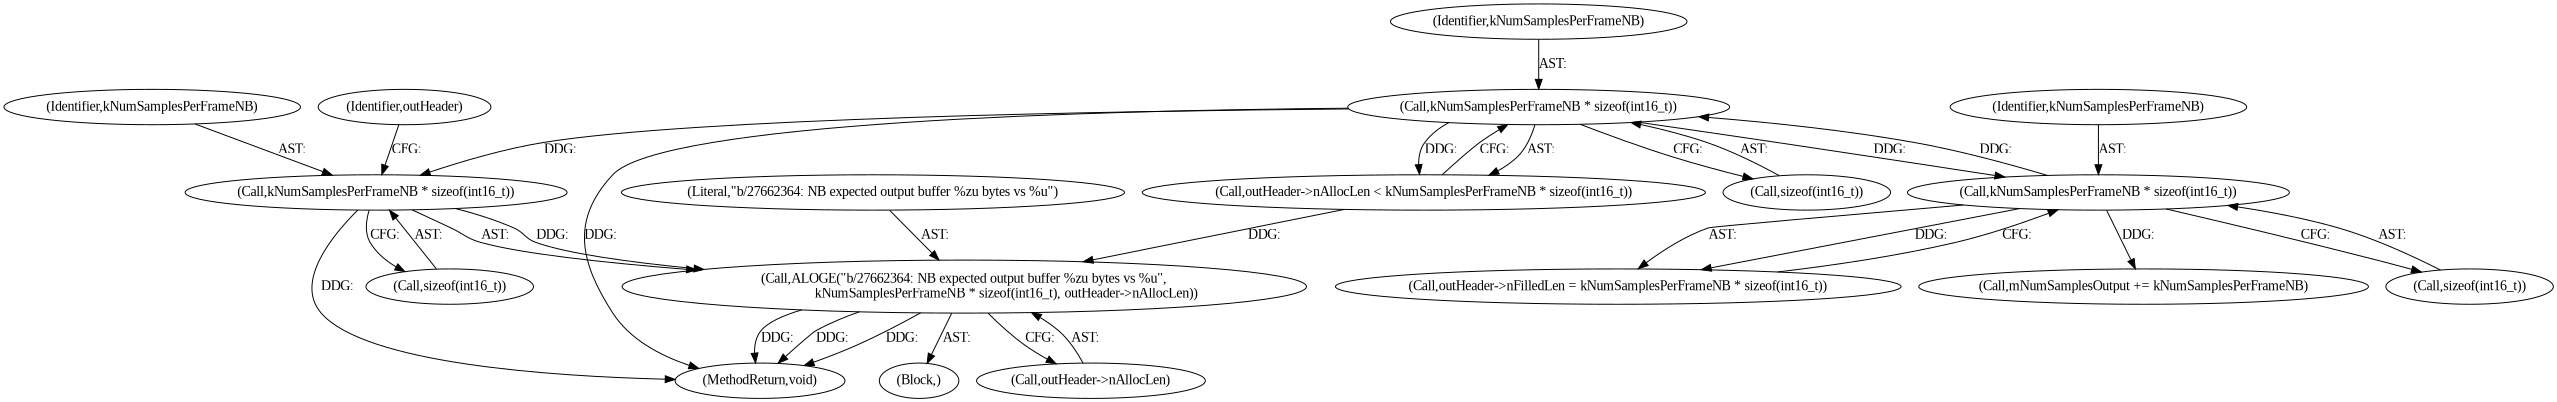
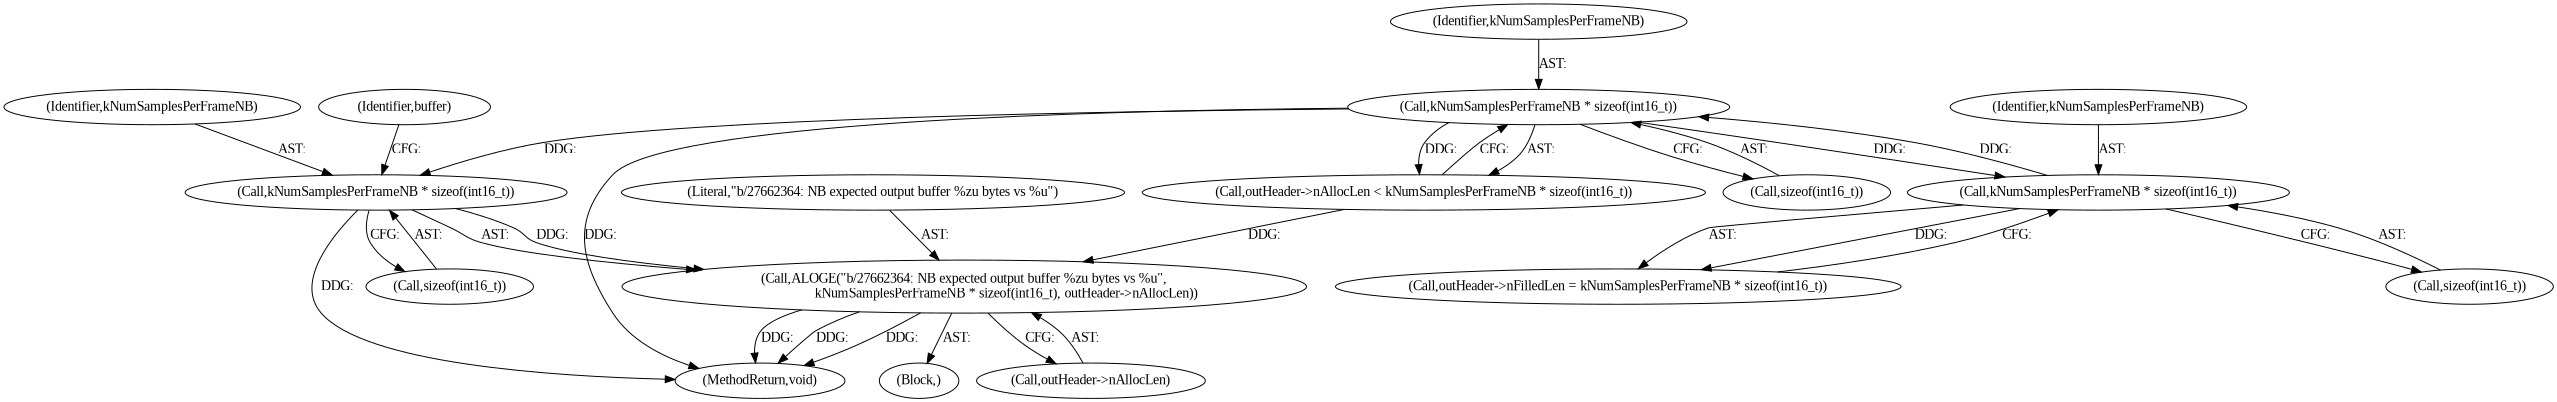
(405, 107) -> (405, 107)
(2144, 287) -> none
